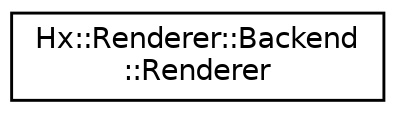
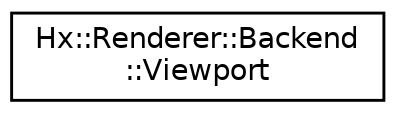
(198, 57) -> (198, 57)
